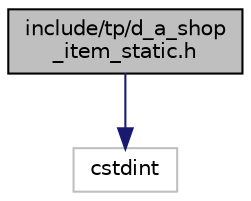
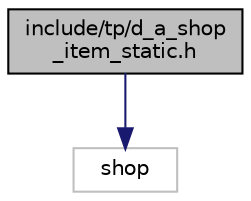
(125, 170) -> (125, 170)
